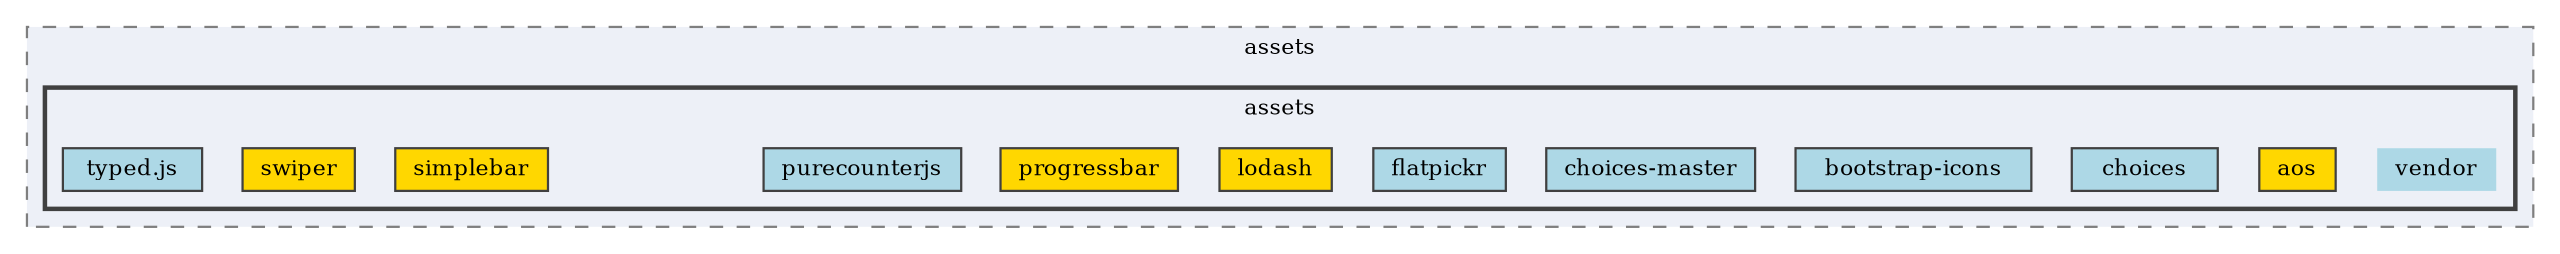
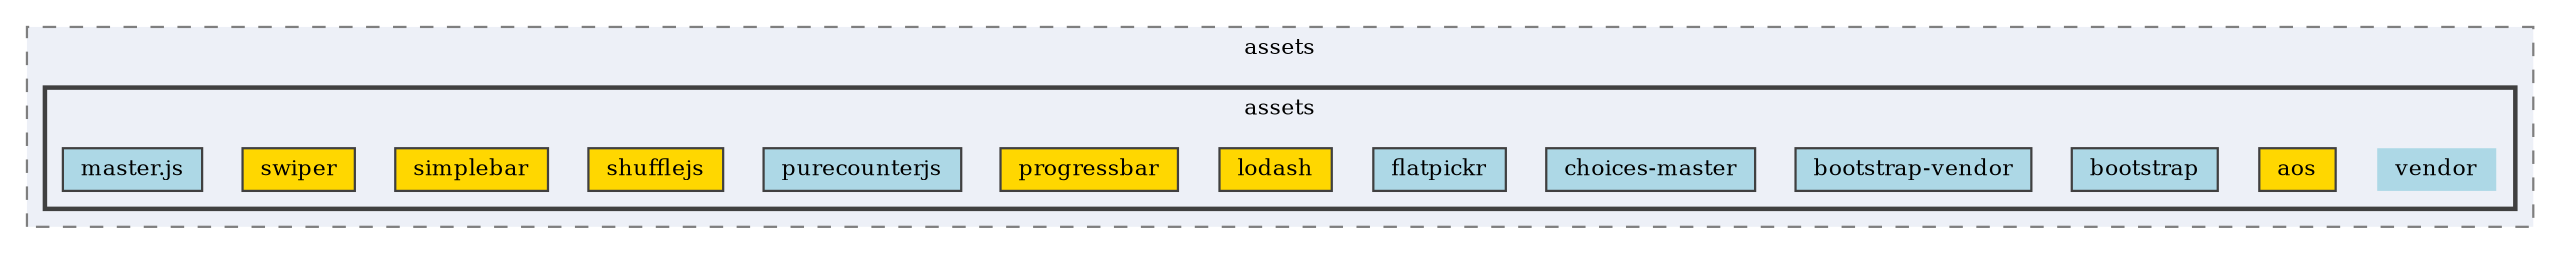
(133, 170) -> (133, 170)
none -> (656, 170)
(1913, 170) -> (1913, 170)
(2145, 170) -> (2145, 170)
